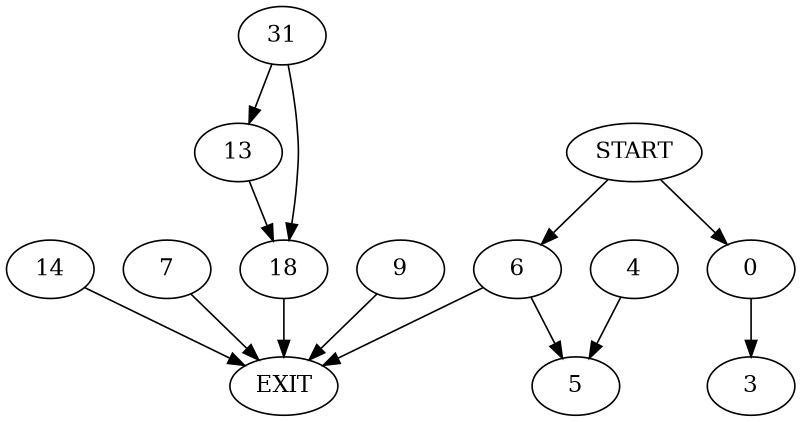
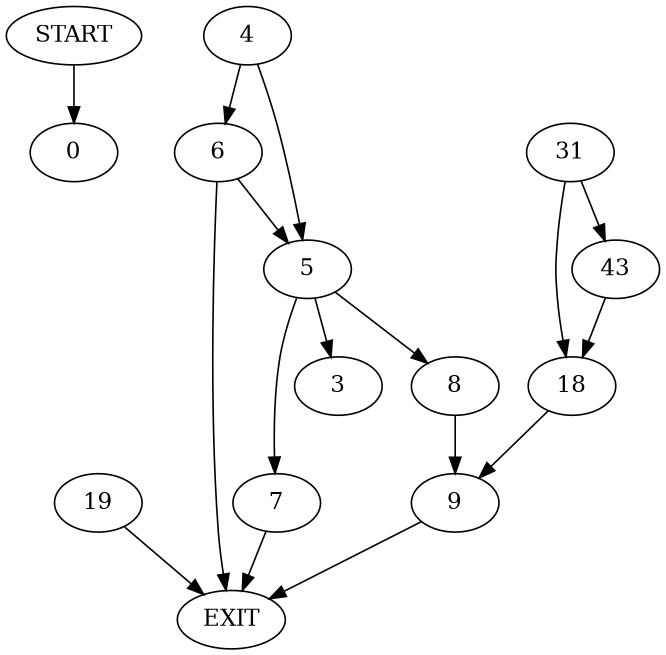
(238, 152) -> (616, 269)
(581, 206) -> (235, 86)
(50, 269) -> (98, 503)
(284, 320) -> (520, 439)
(751, 320) -> (321, 320)
none -> (277, 376)
none -> (455, 386)
